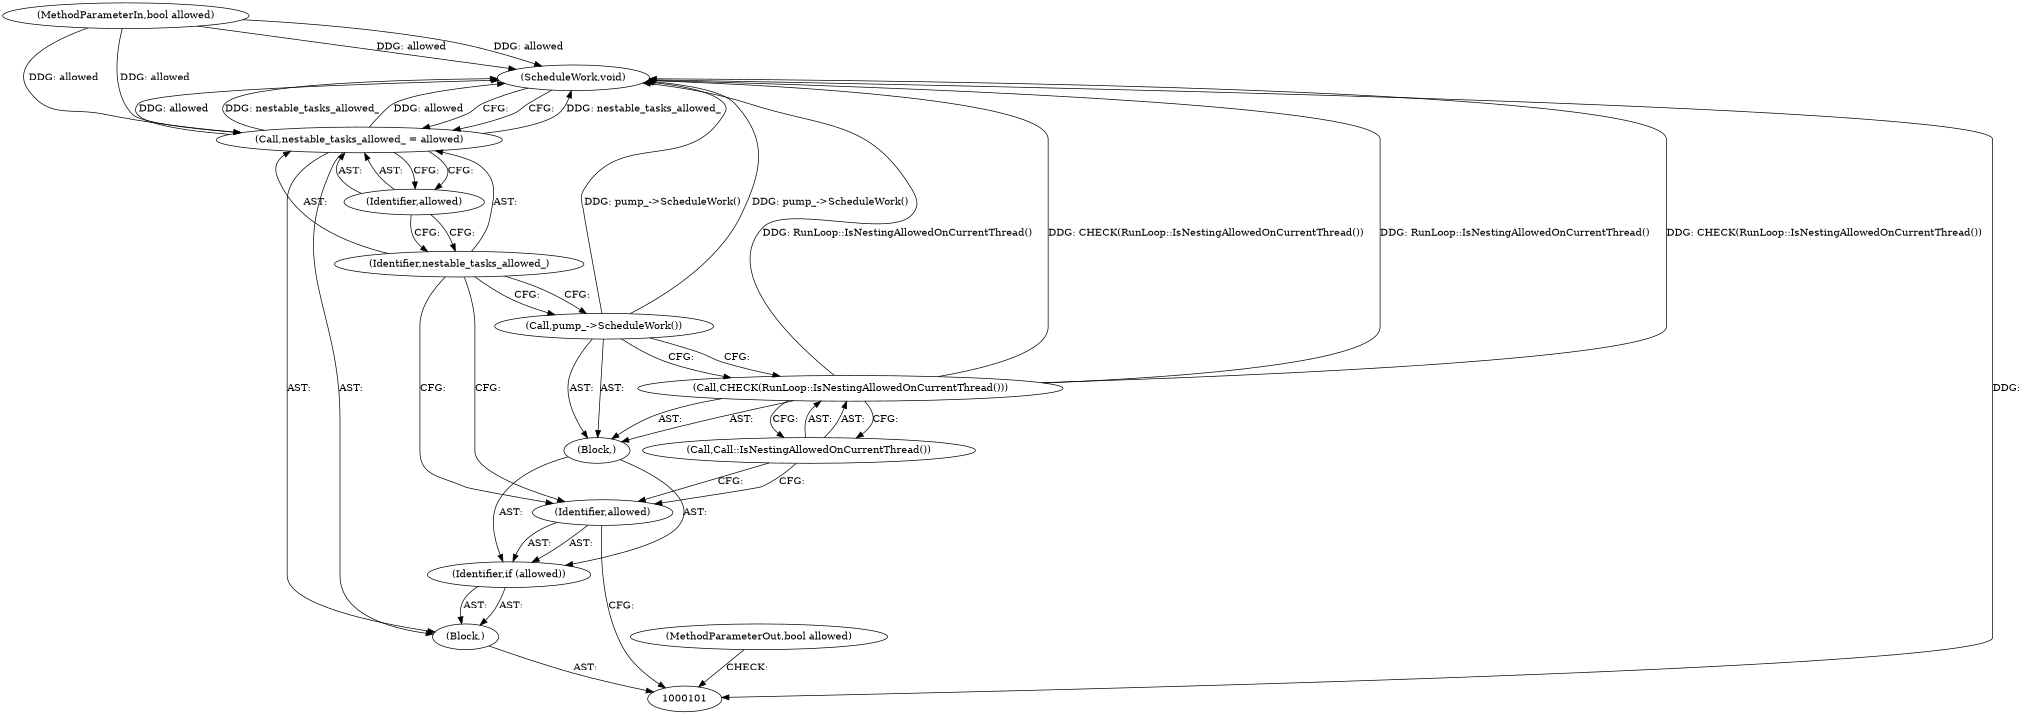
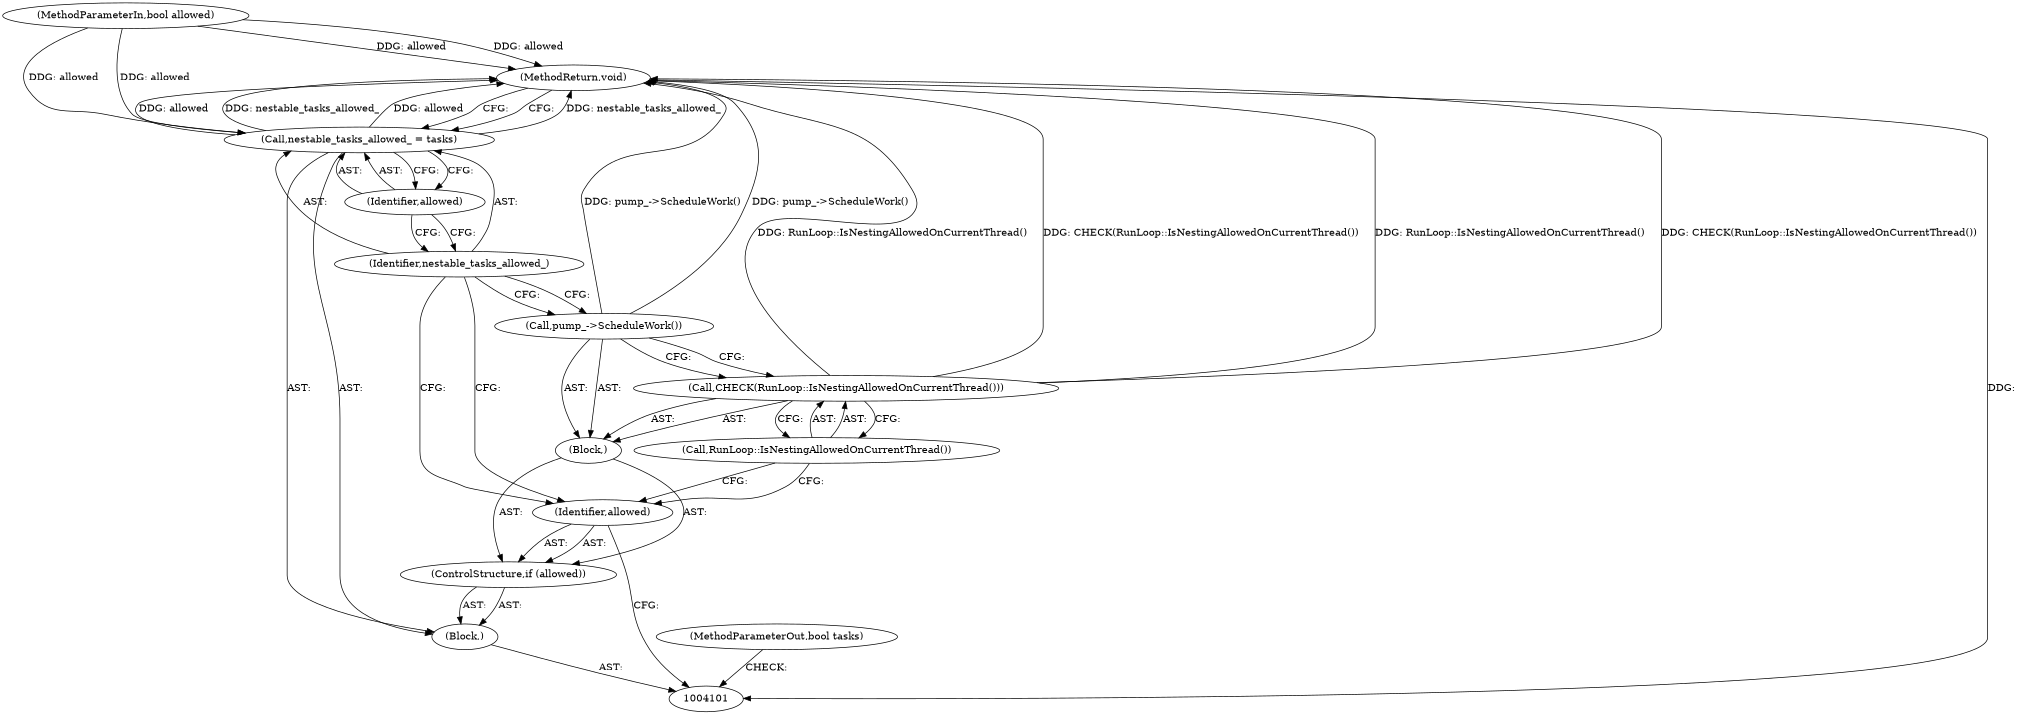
(573, 78) -> (573, 78)
(359, 140) -> (359, 140)
(809, 450) -> (817, 450)
(509, 575) -> (508, 575)
(759, 637) -> (777, 637)
(685, 699) -> (706, 699)
